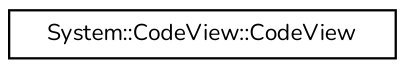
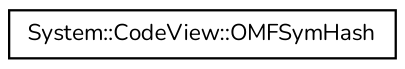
(202, 34) -> (202, 34)
